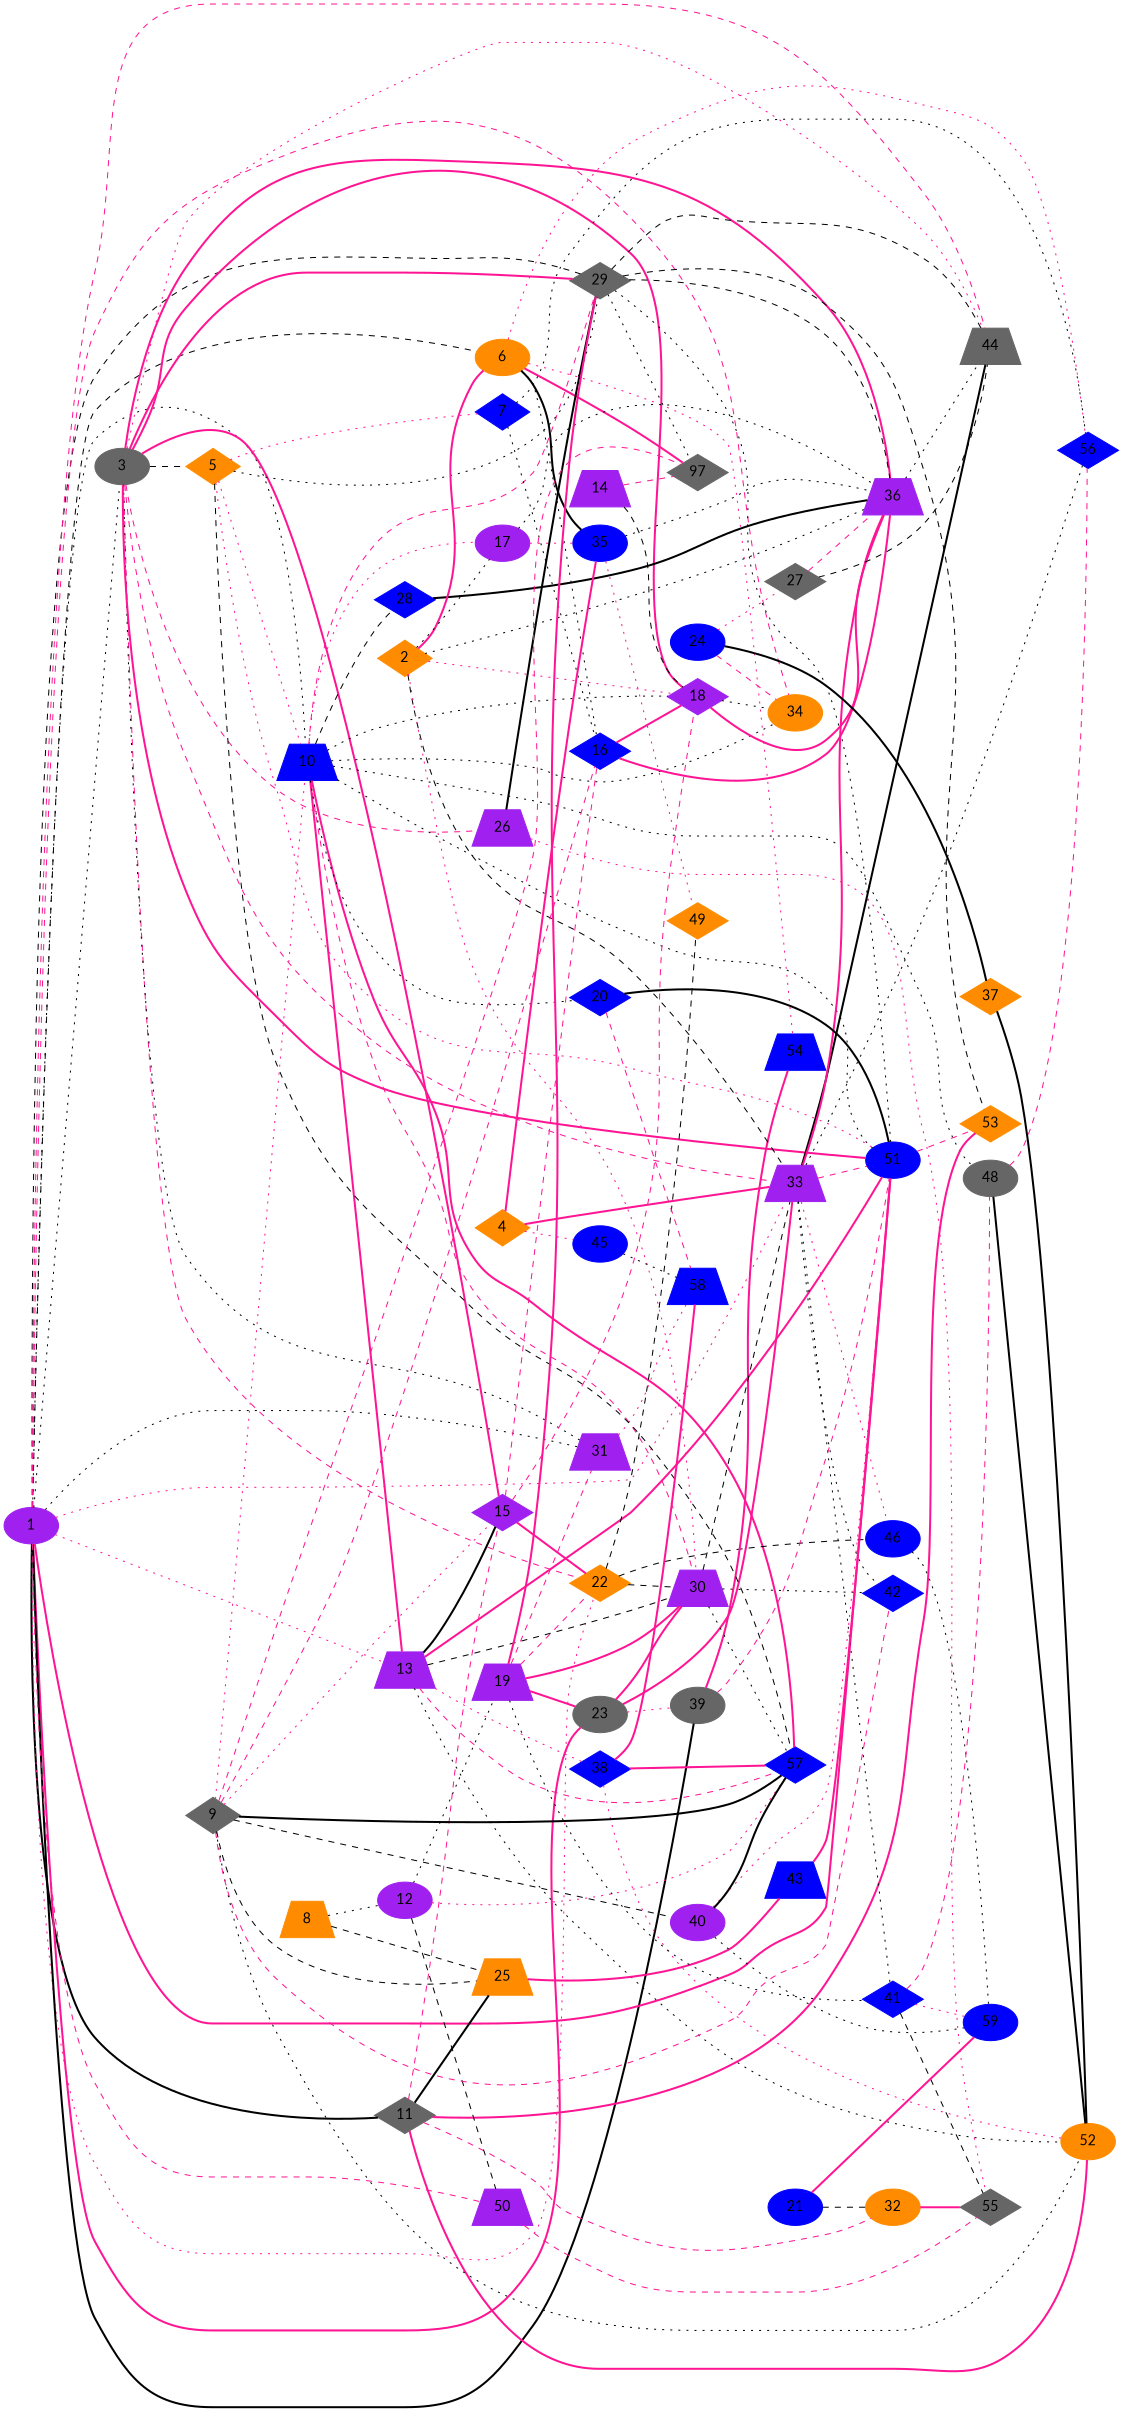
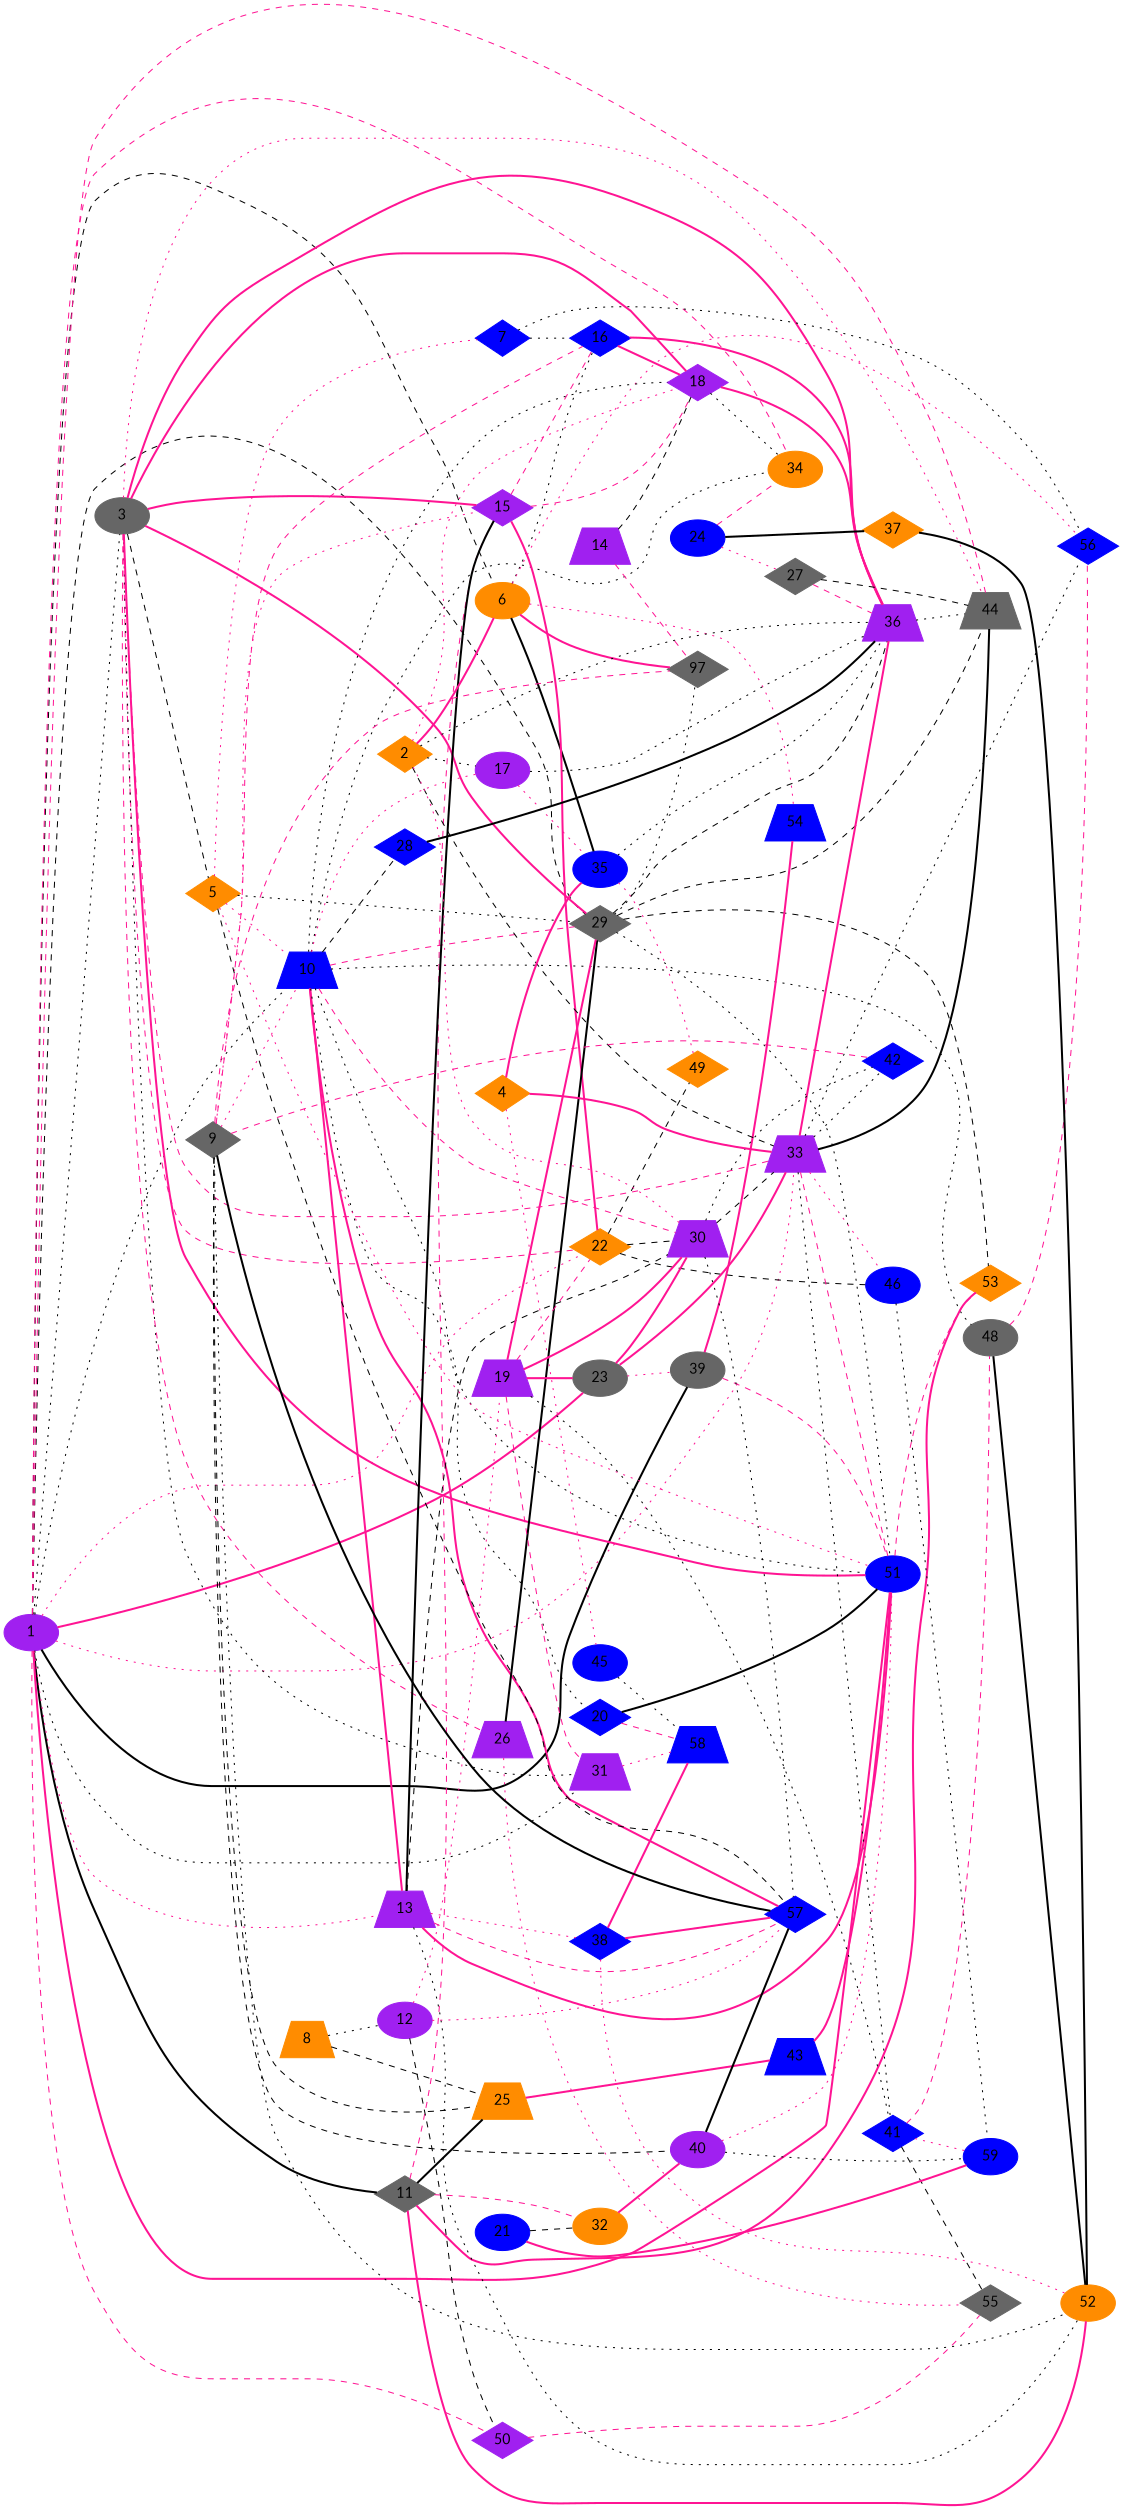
(444, 1815) -> (469, 1702)
(502, 2207) -> (502, 2440)
(940, 2207) -> (649, 2188)
